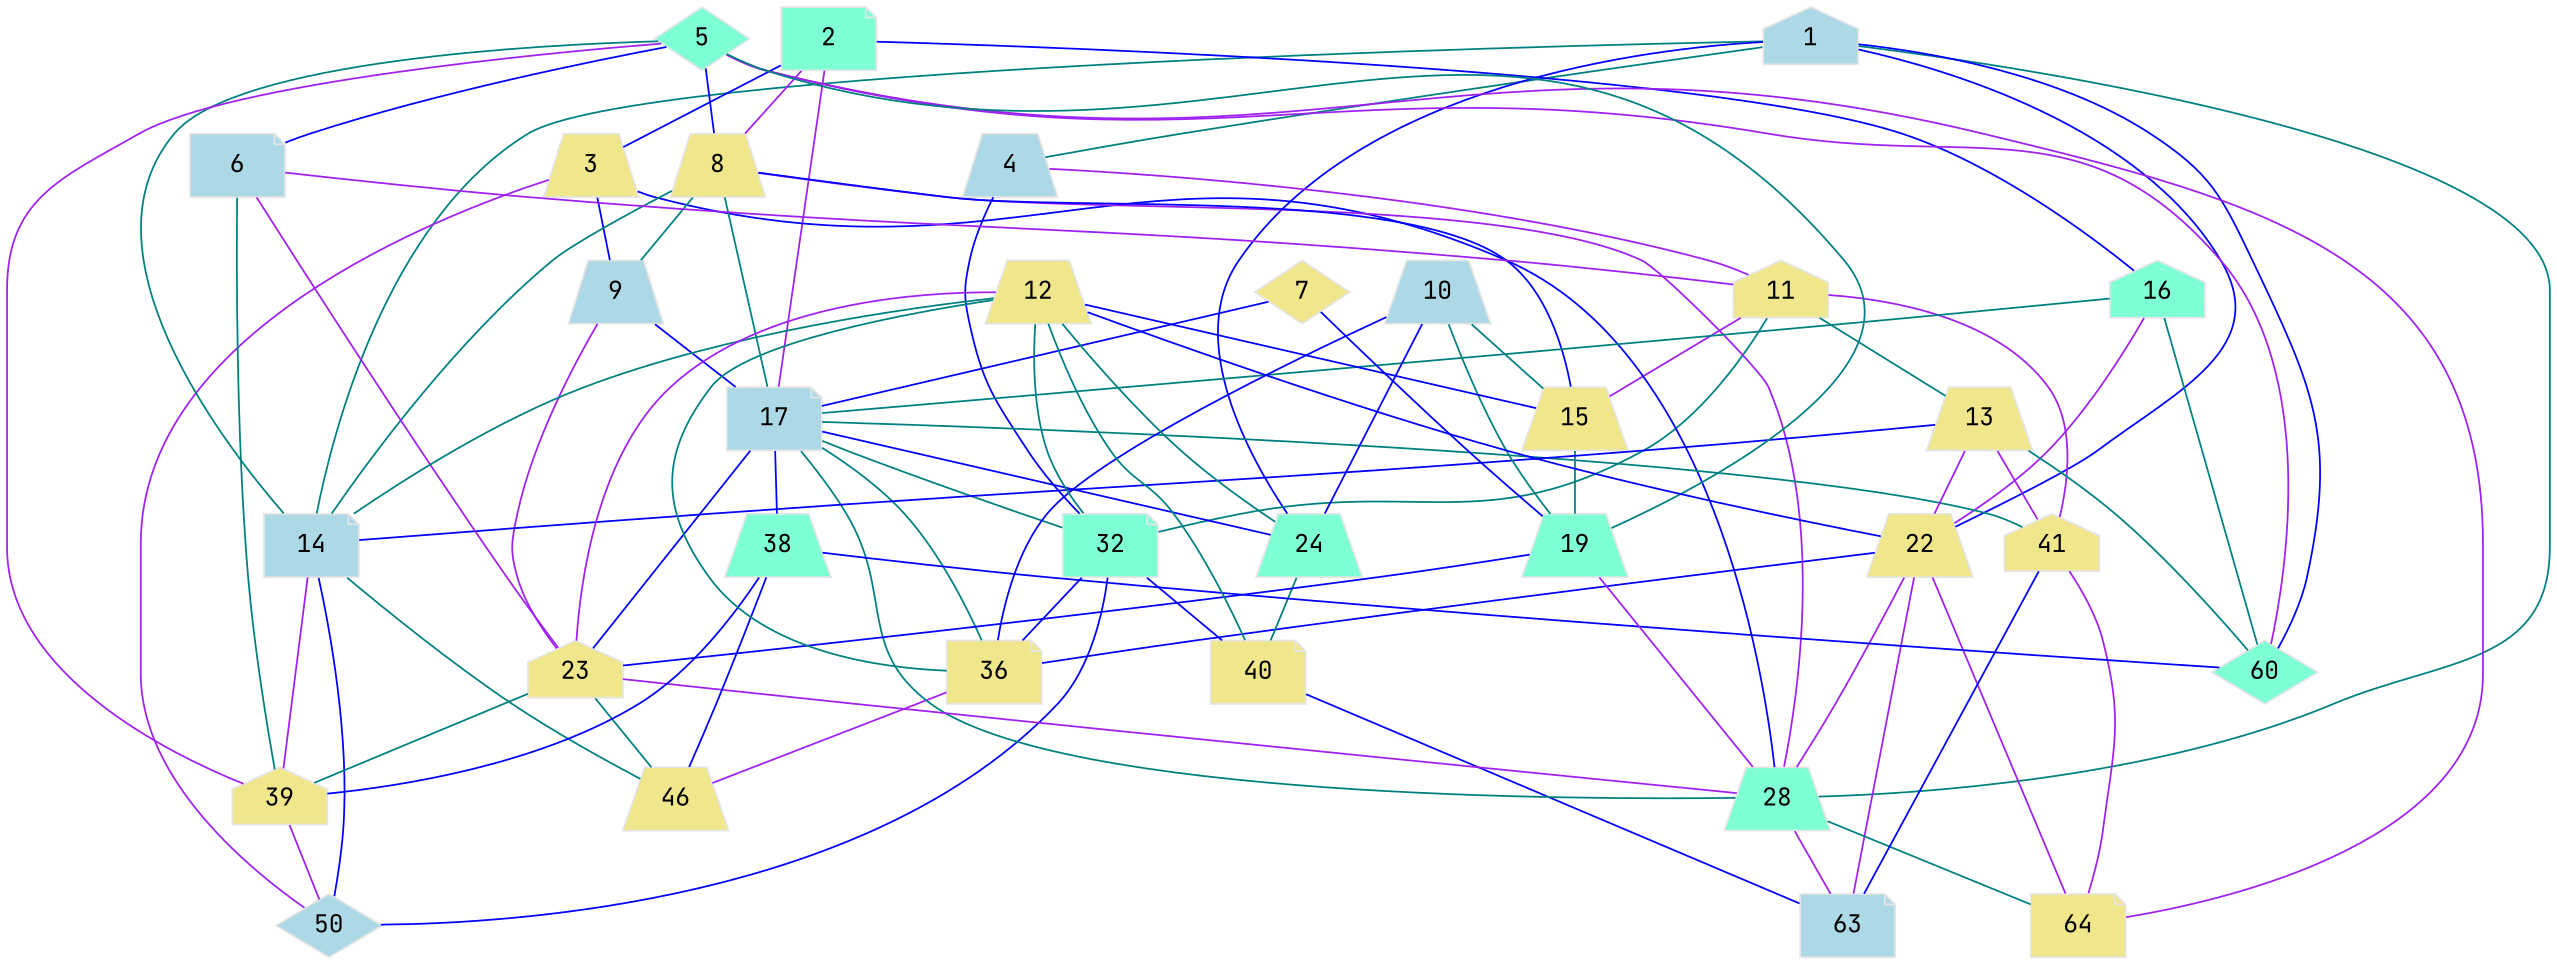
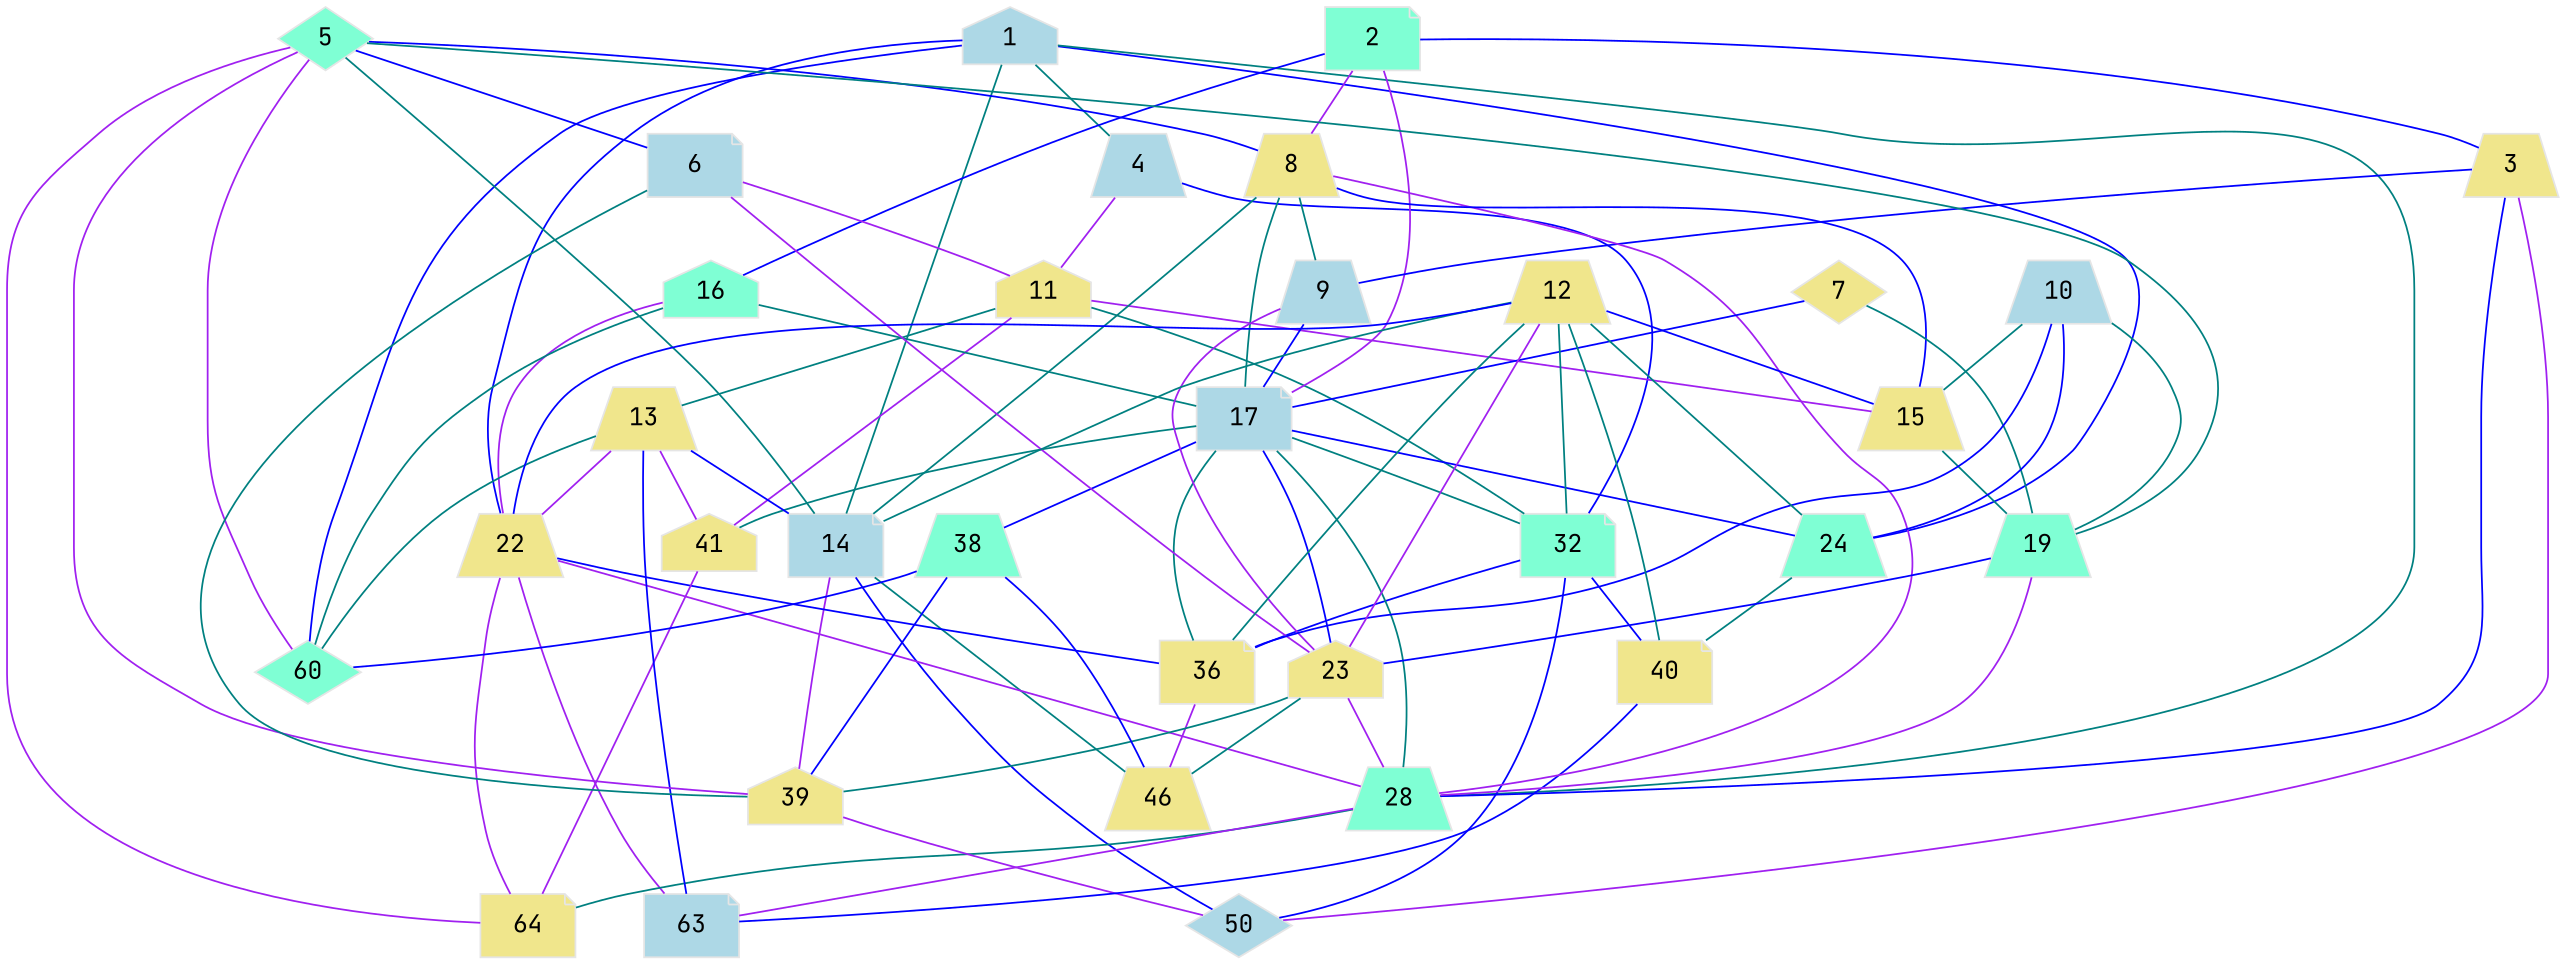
(1430, 416) -> (1979, 386)
(1951, 733) -> (656, 684)
